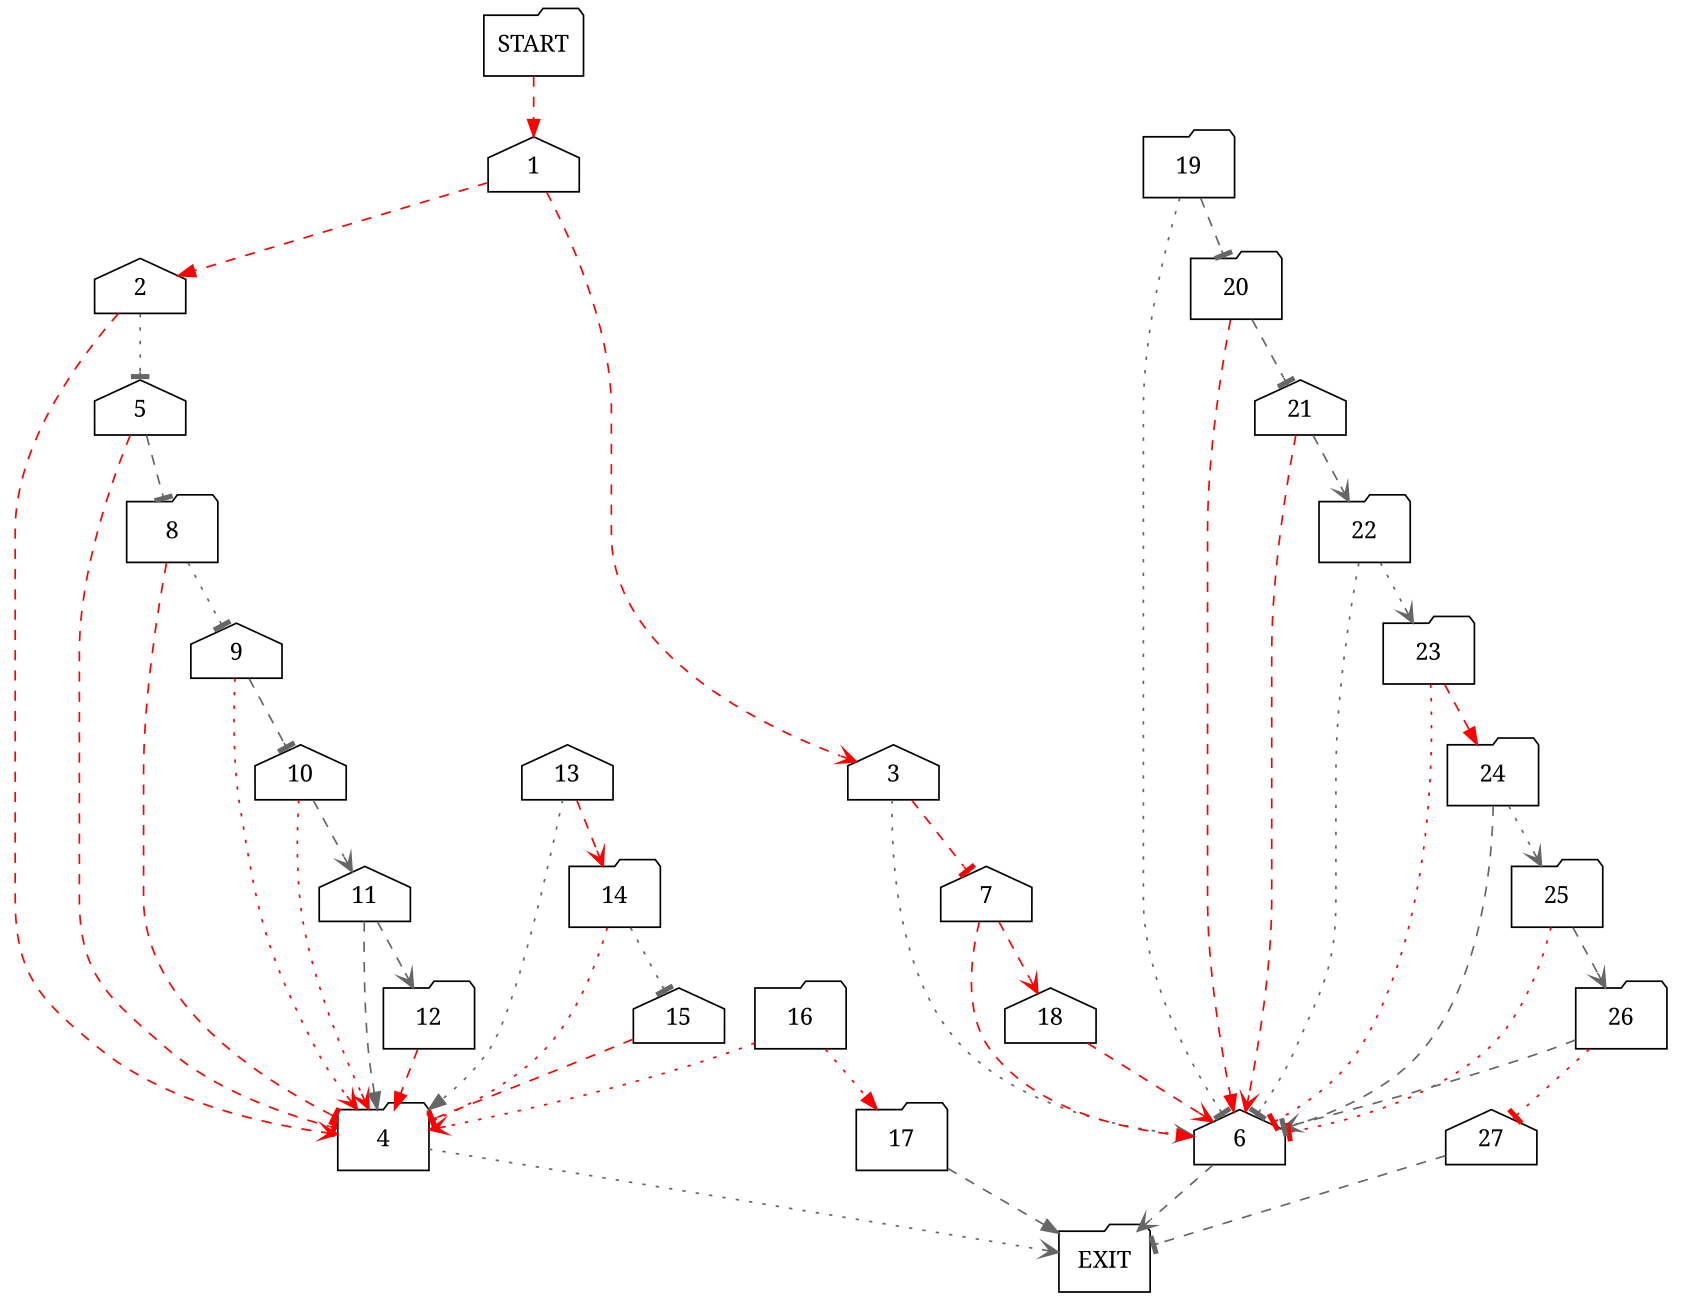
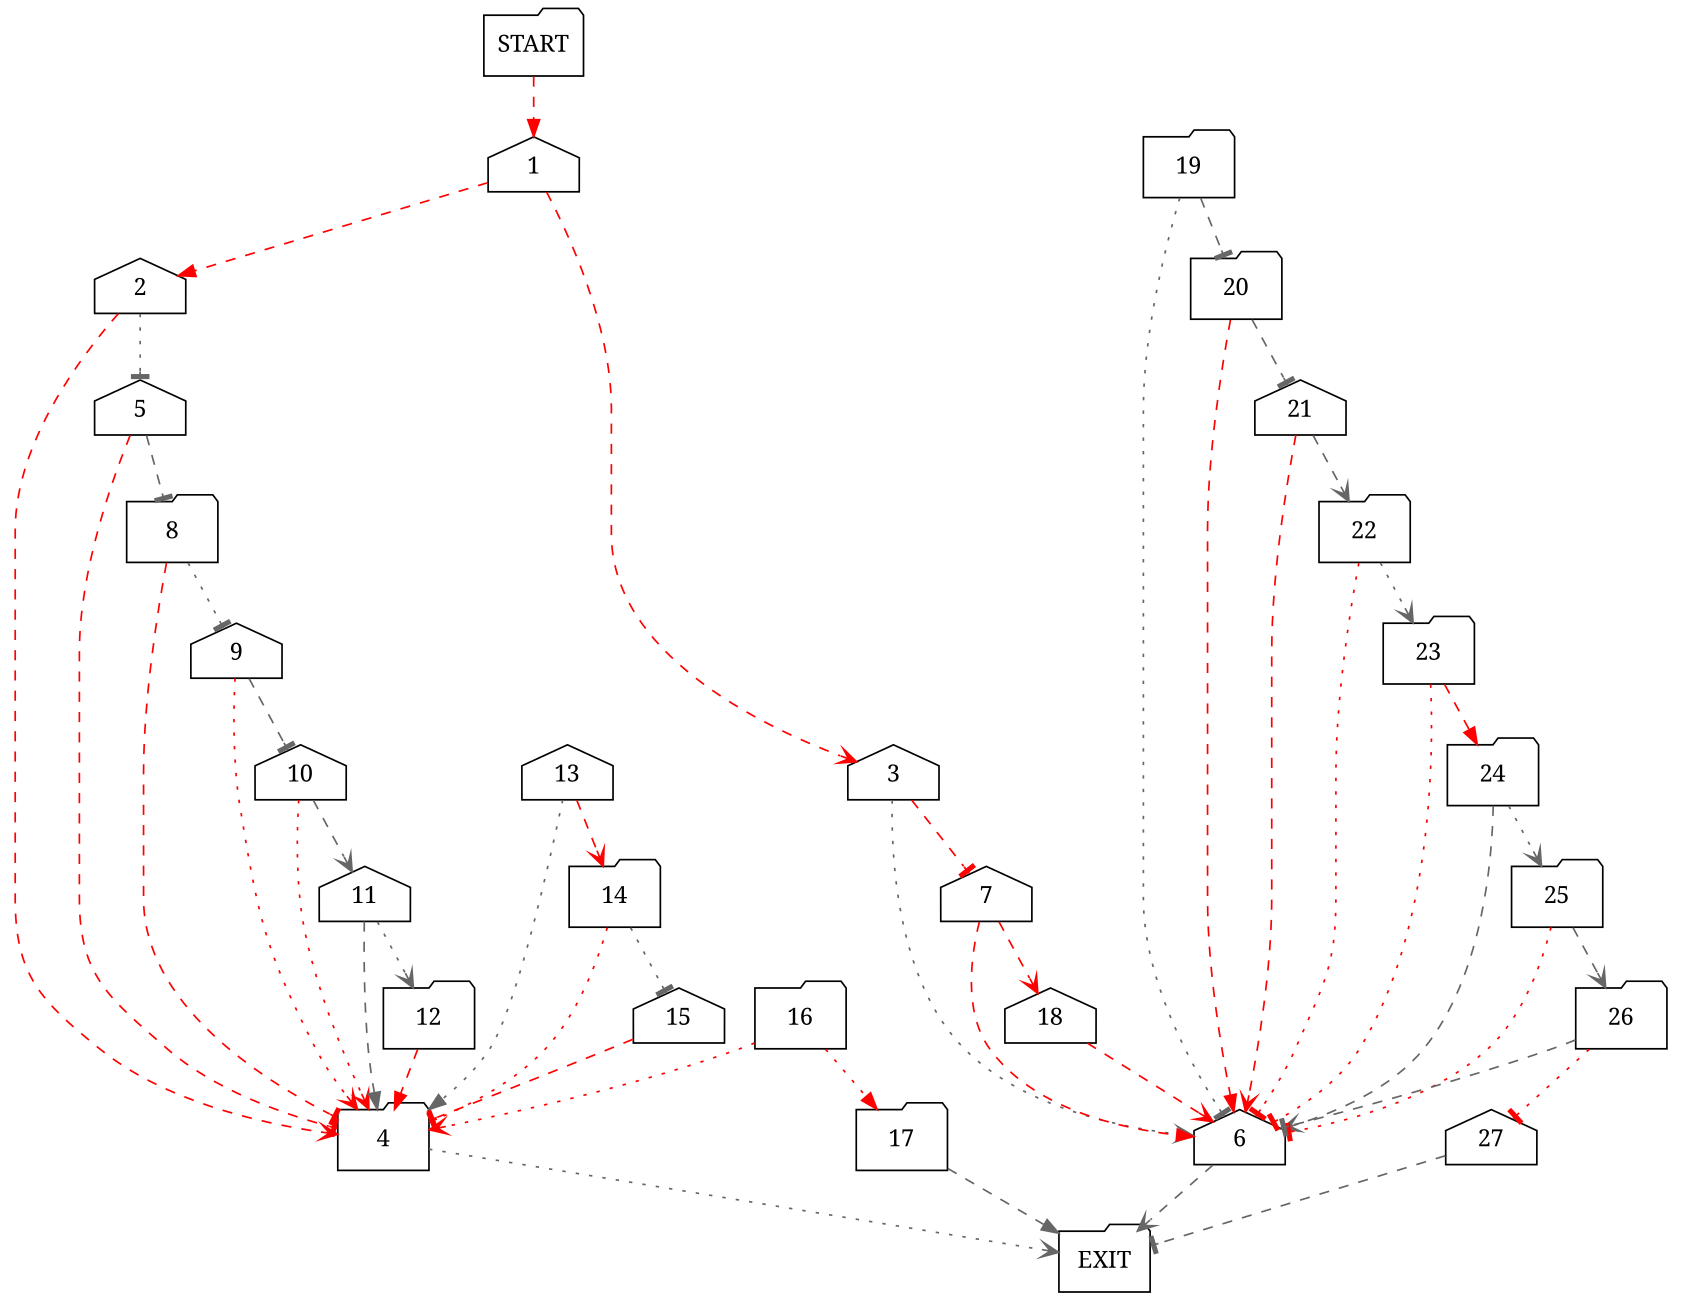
(1336, 844) -> (1336, 844)
(391, 947) -> (391, 947)
